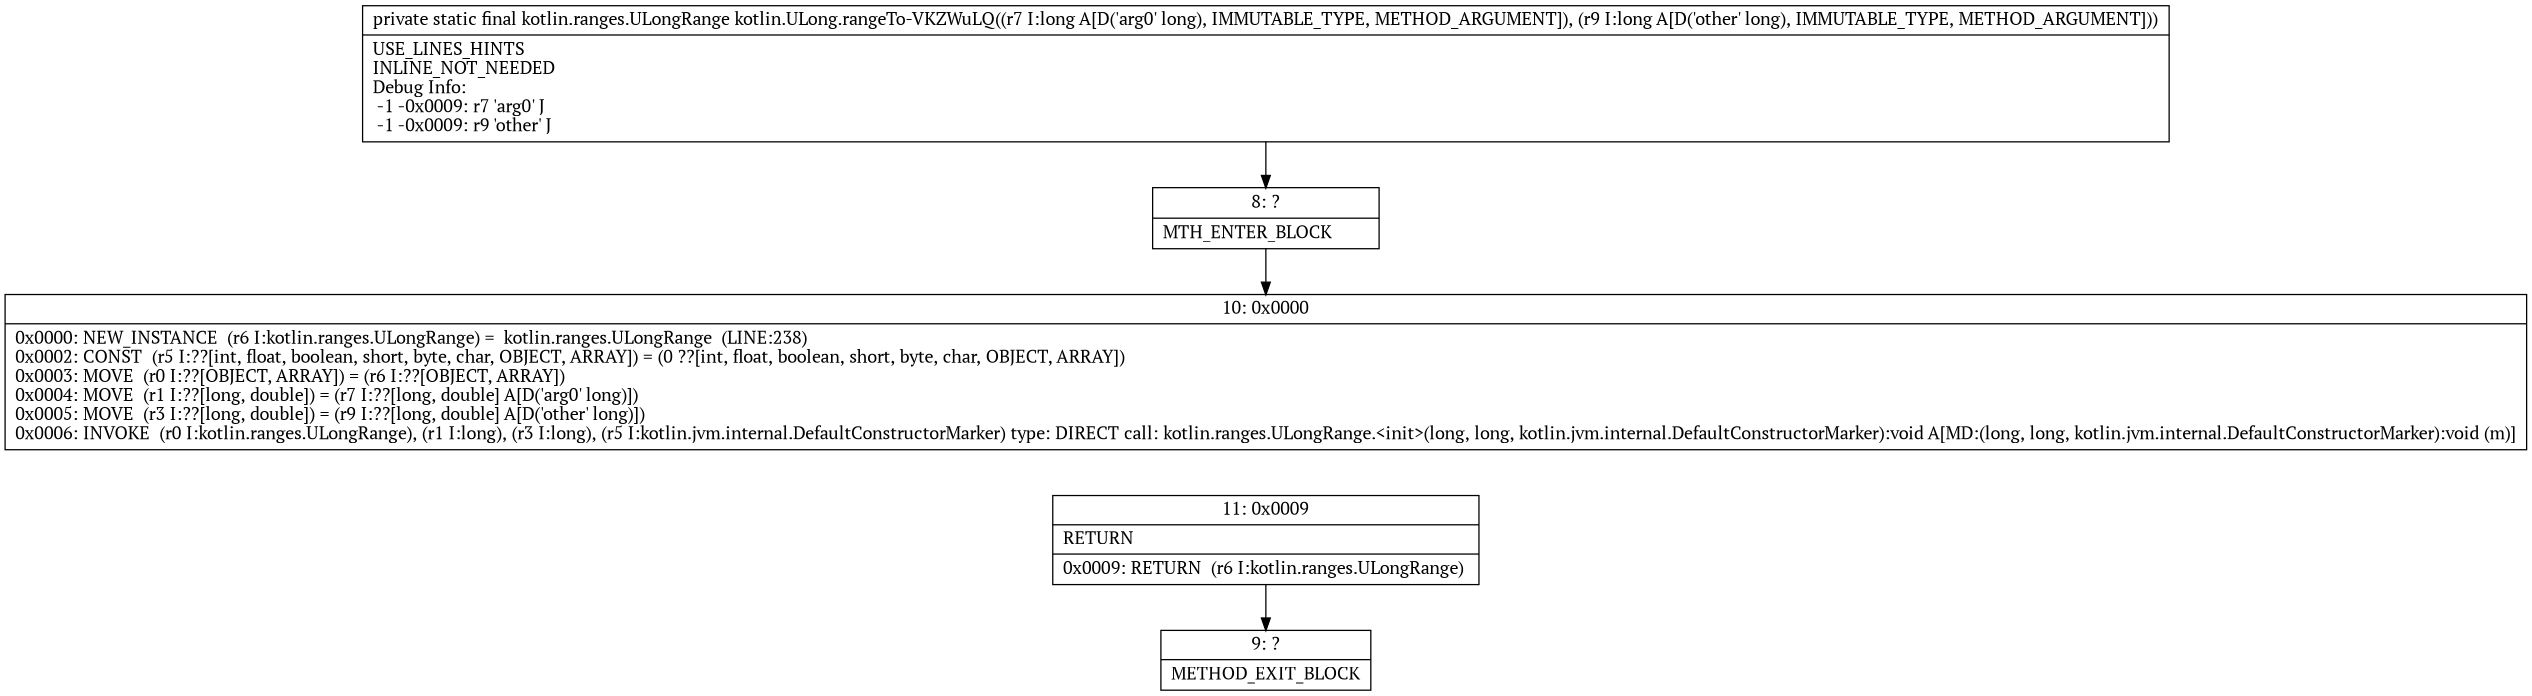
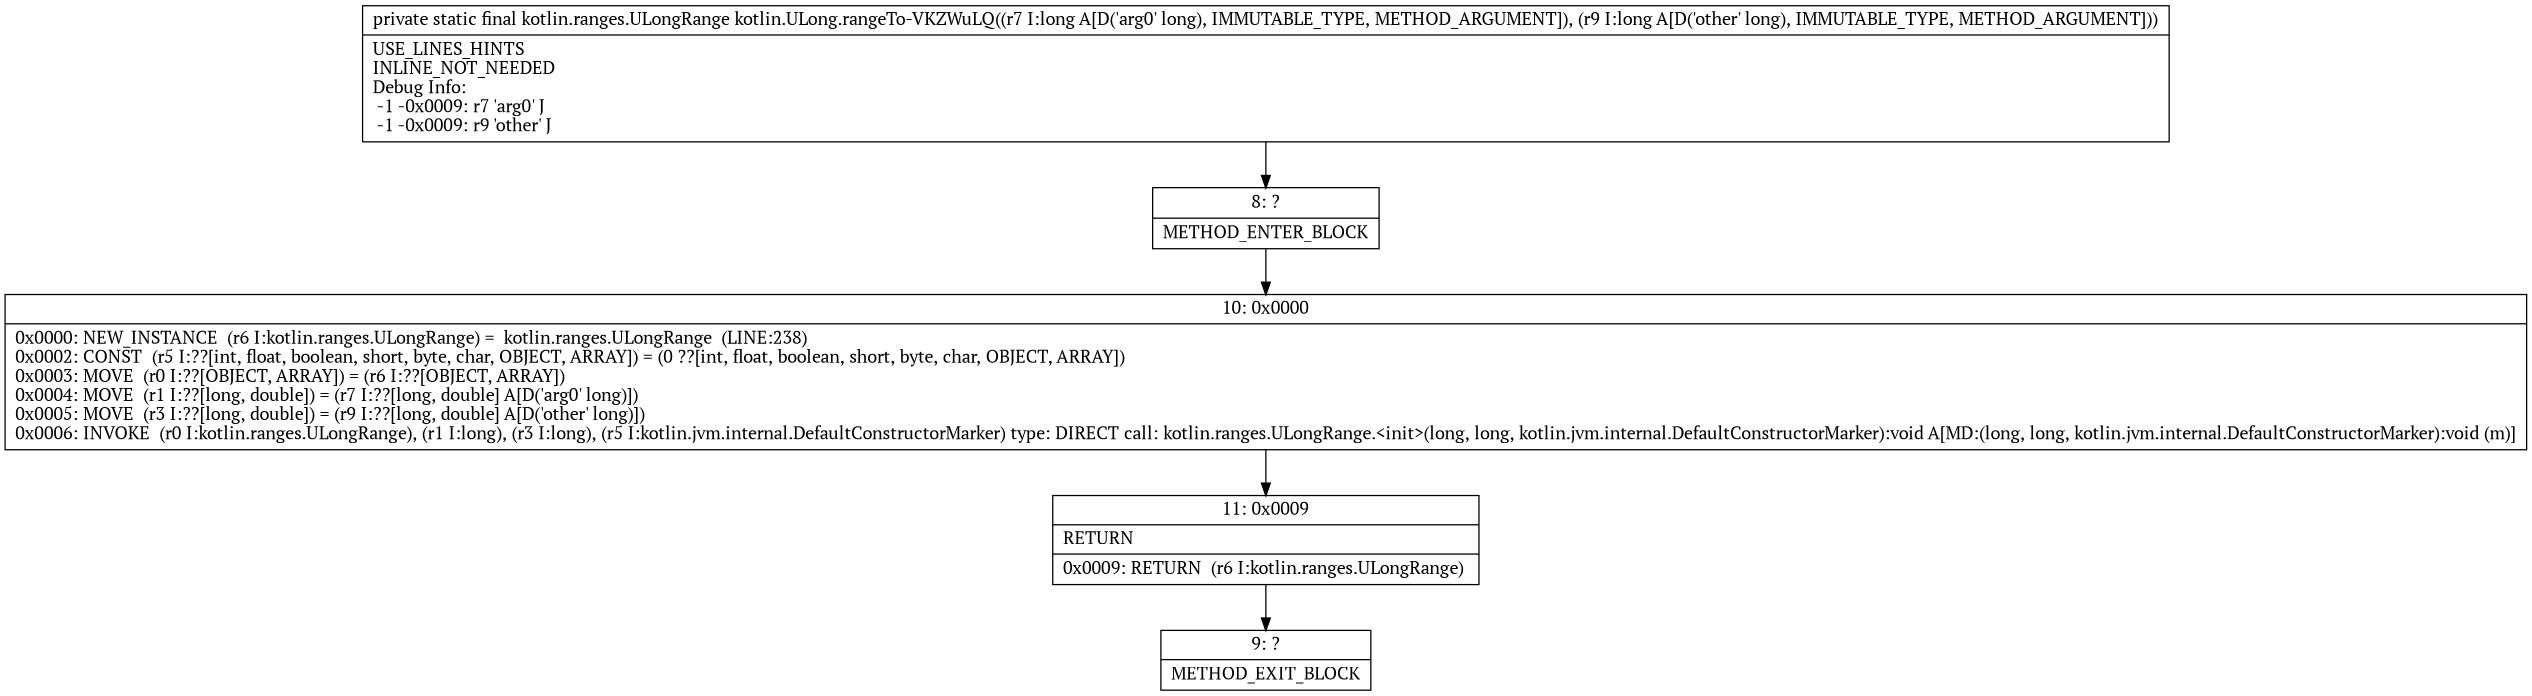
(1247, 233) -> (1266, 233)
none -> (1266, 466)
